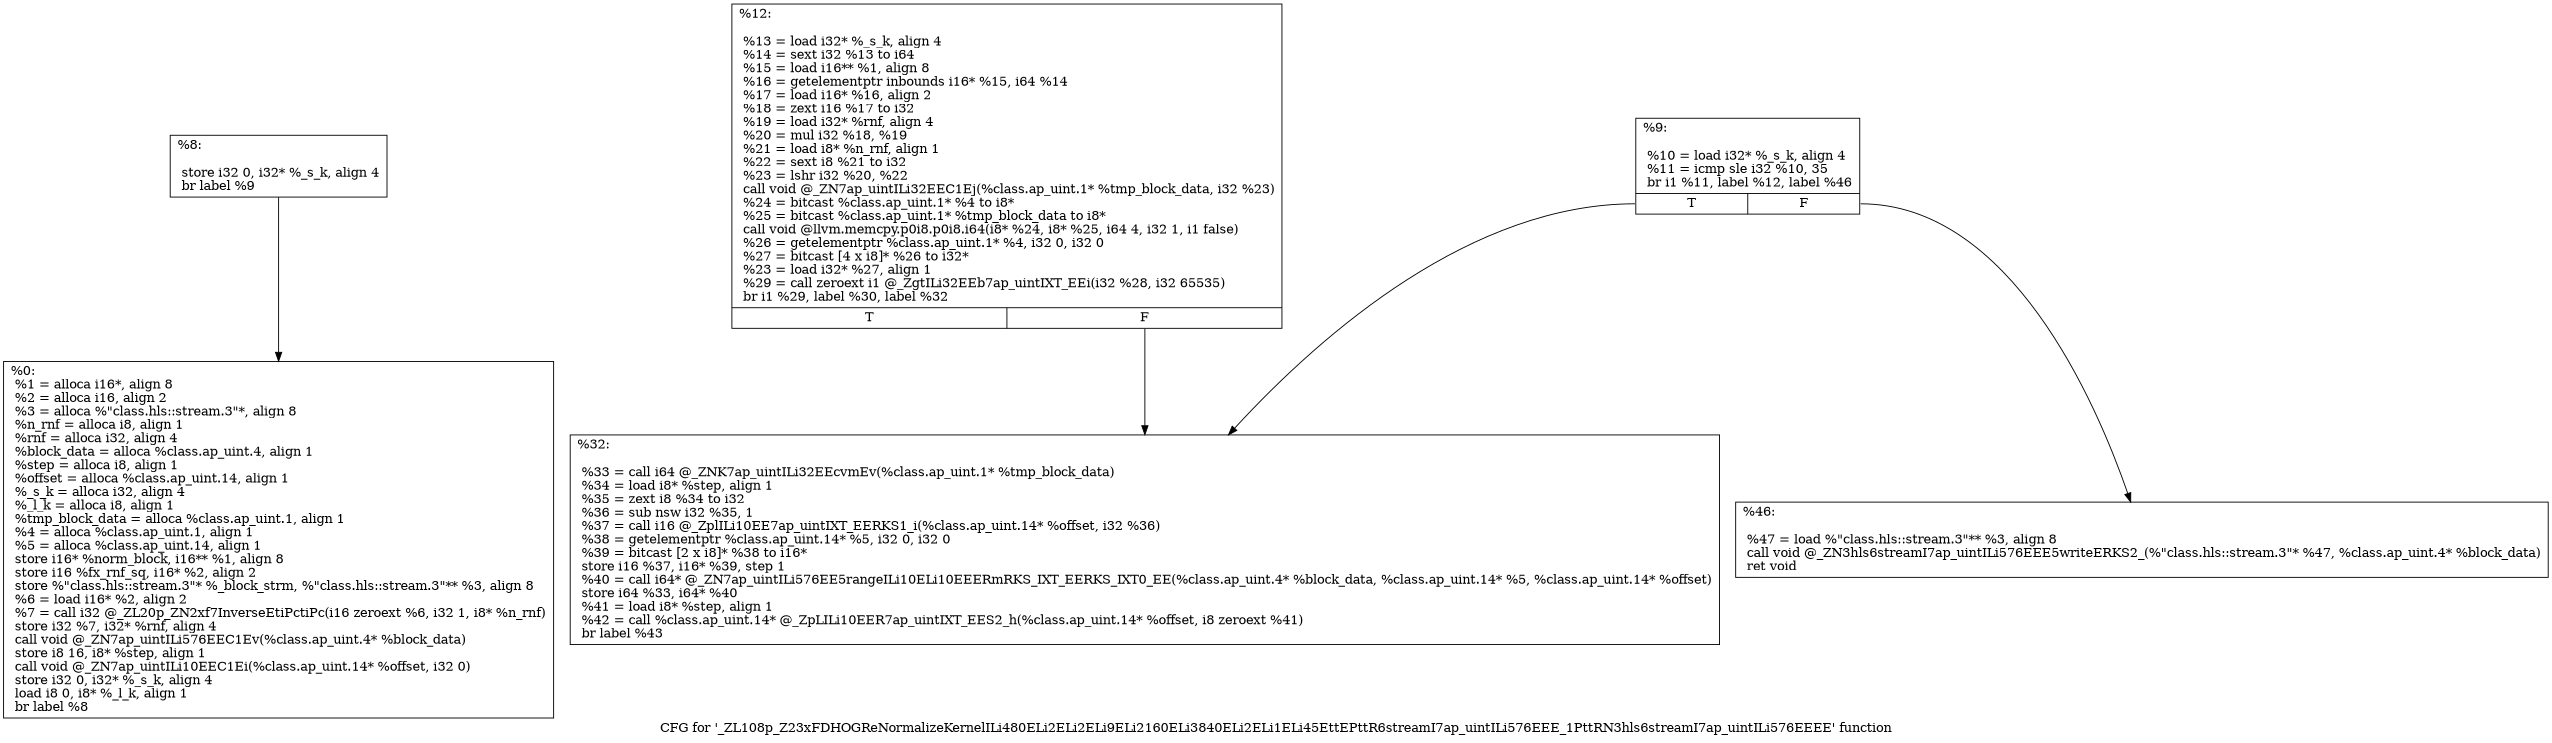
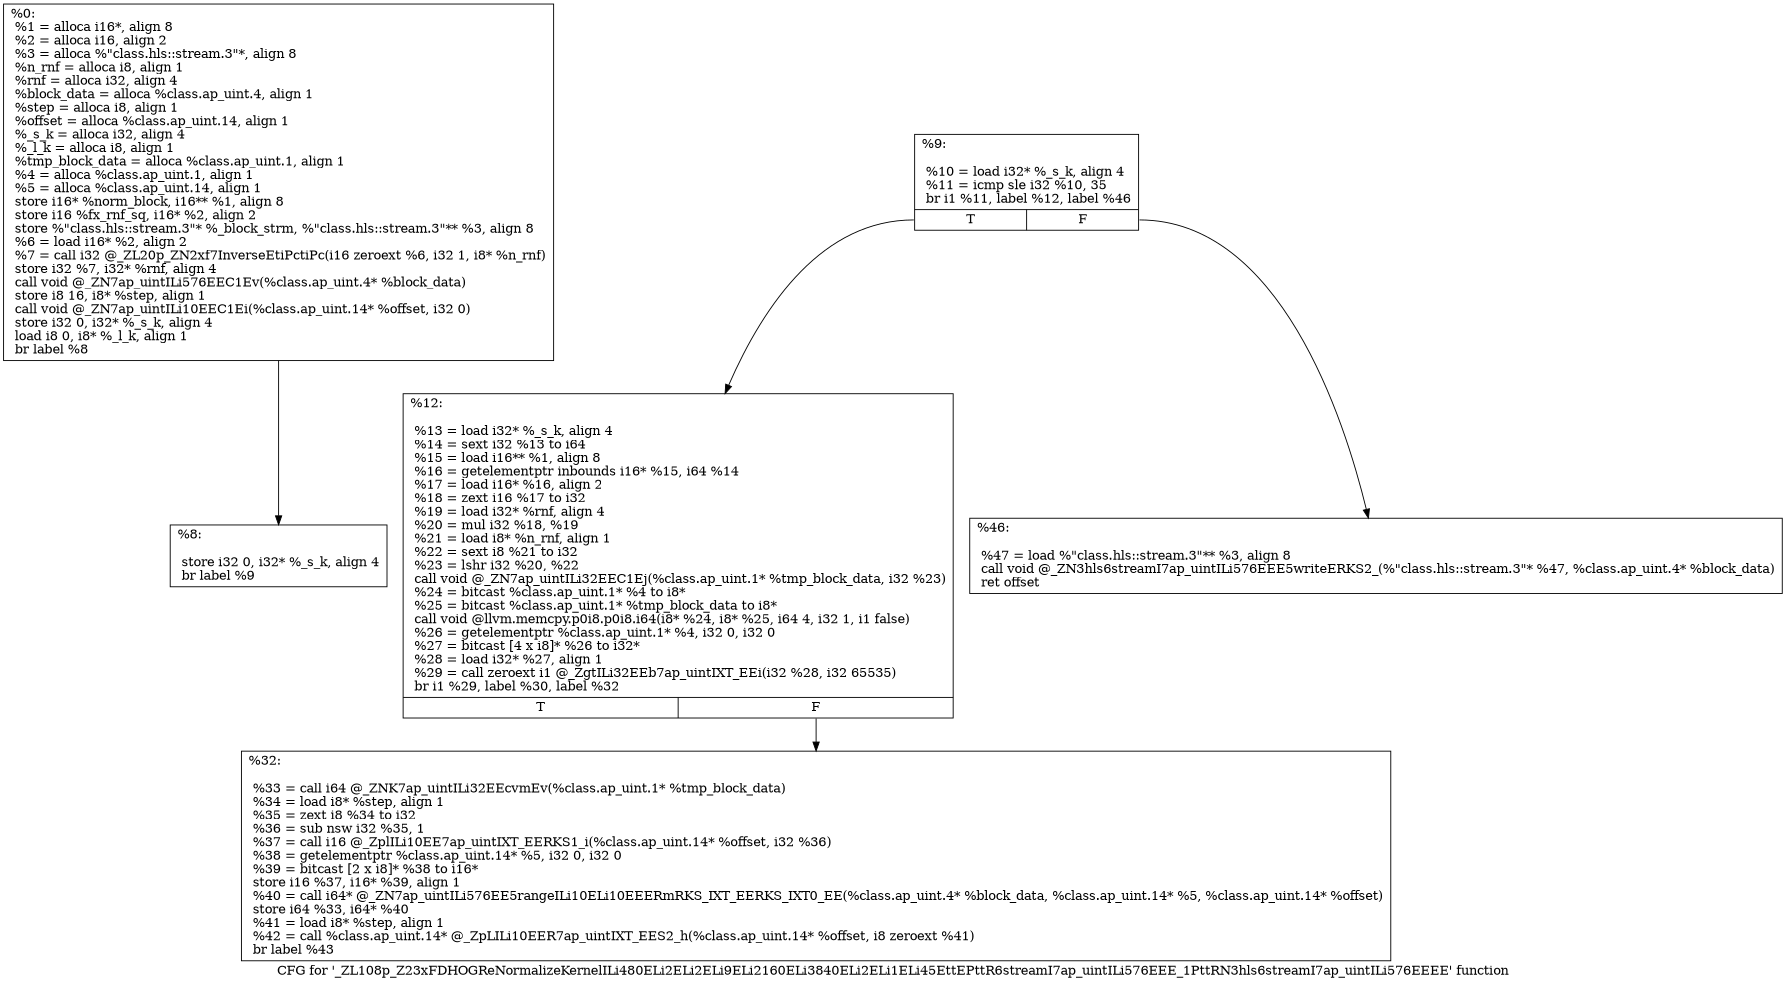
(835, 270) -> (507, 660)
(279, 275) -> (279, 438)
(1414, 276) -> (798, 275)
(681, 567) -> (355, 883)
(1770, 567) -> (1008, 583)
